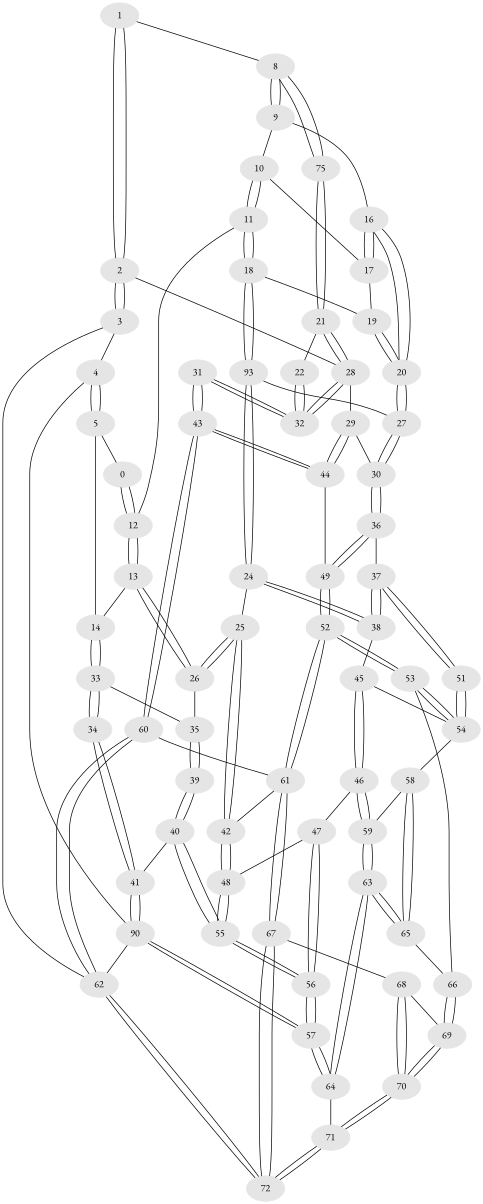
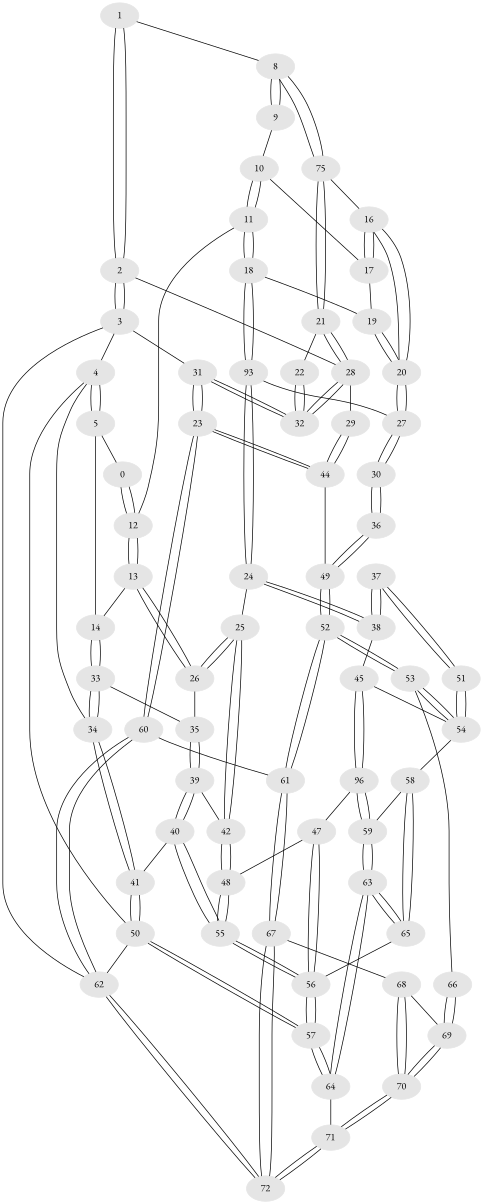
(344, 153) -> (345, 194)
none -> (154, 344)
(198, 424) -> (198, 424)
(363, 449) -> none
none -> (57, 551)
(376, 551) -> none
(359, 781) -> (359, 781)
(256, 806) -> (210, 806)
(135, 934) -> (135, 934)
(429, 959) -> (363, 956)
